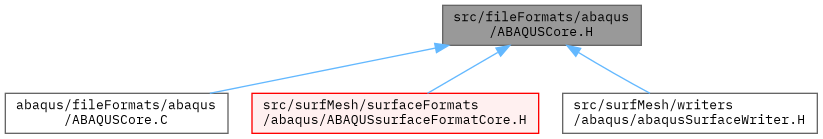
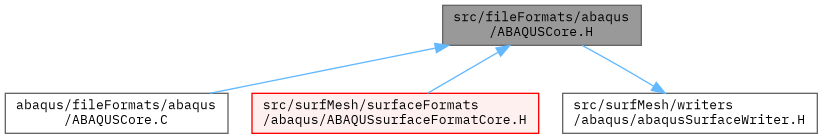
(614, 73) -> (618, 65)
